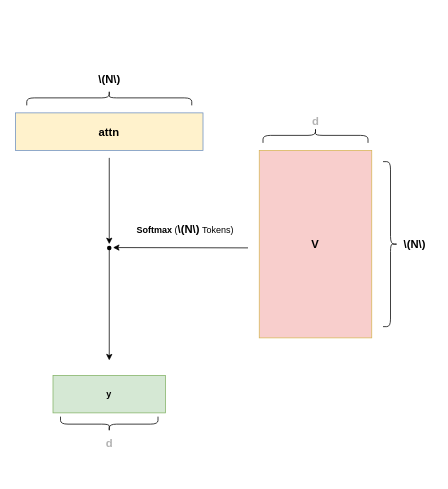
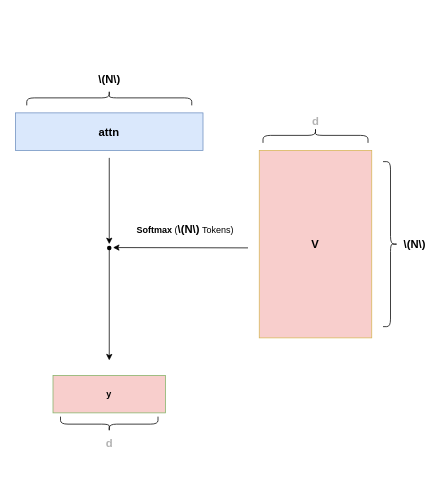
(109, 132) -> (109, 132)
(109, 394) -> (109, 394)
